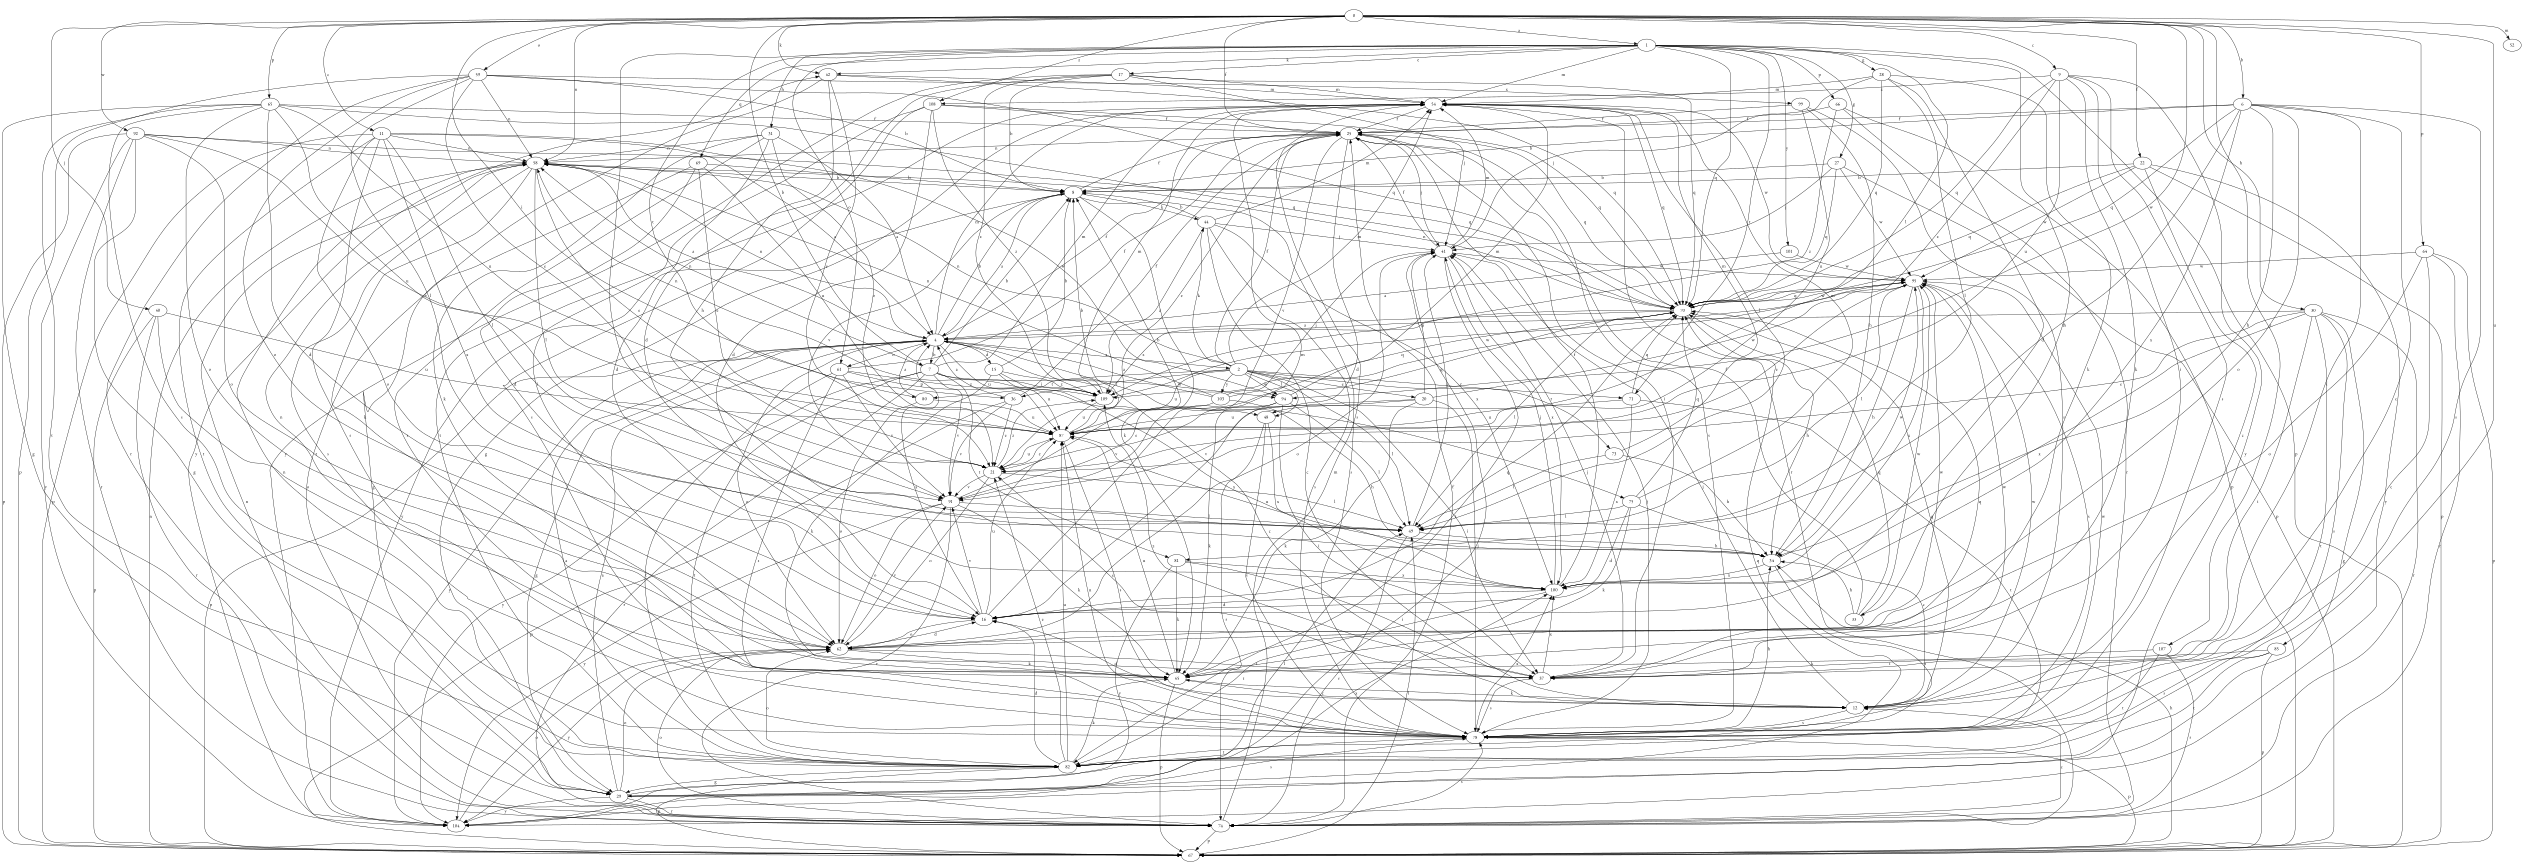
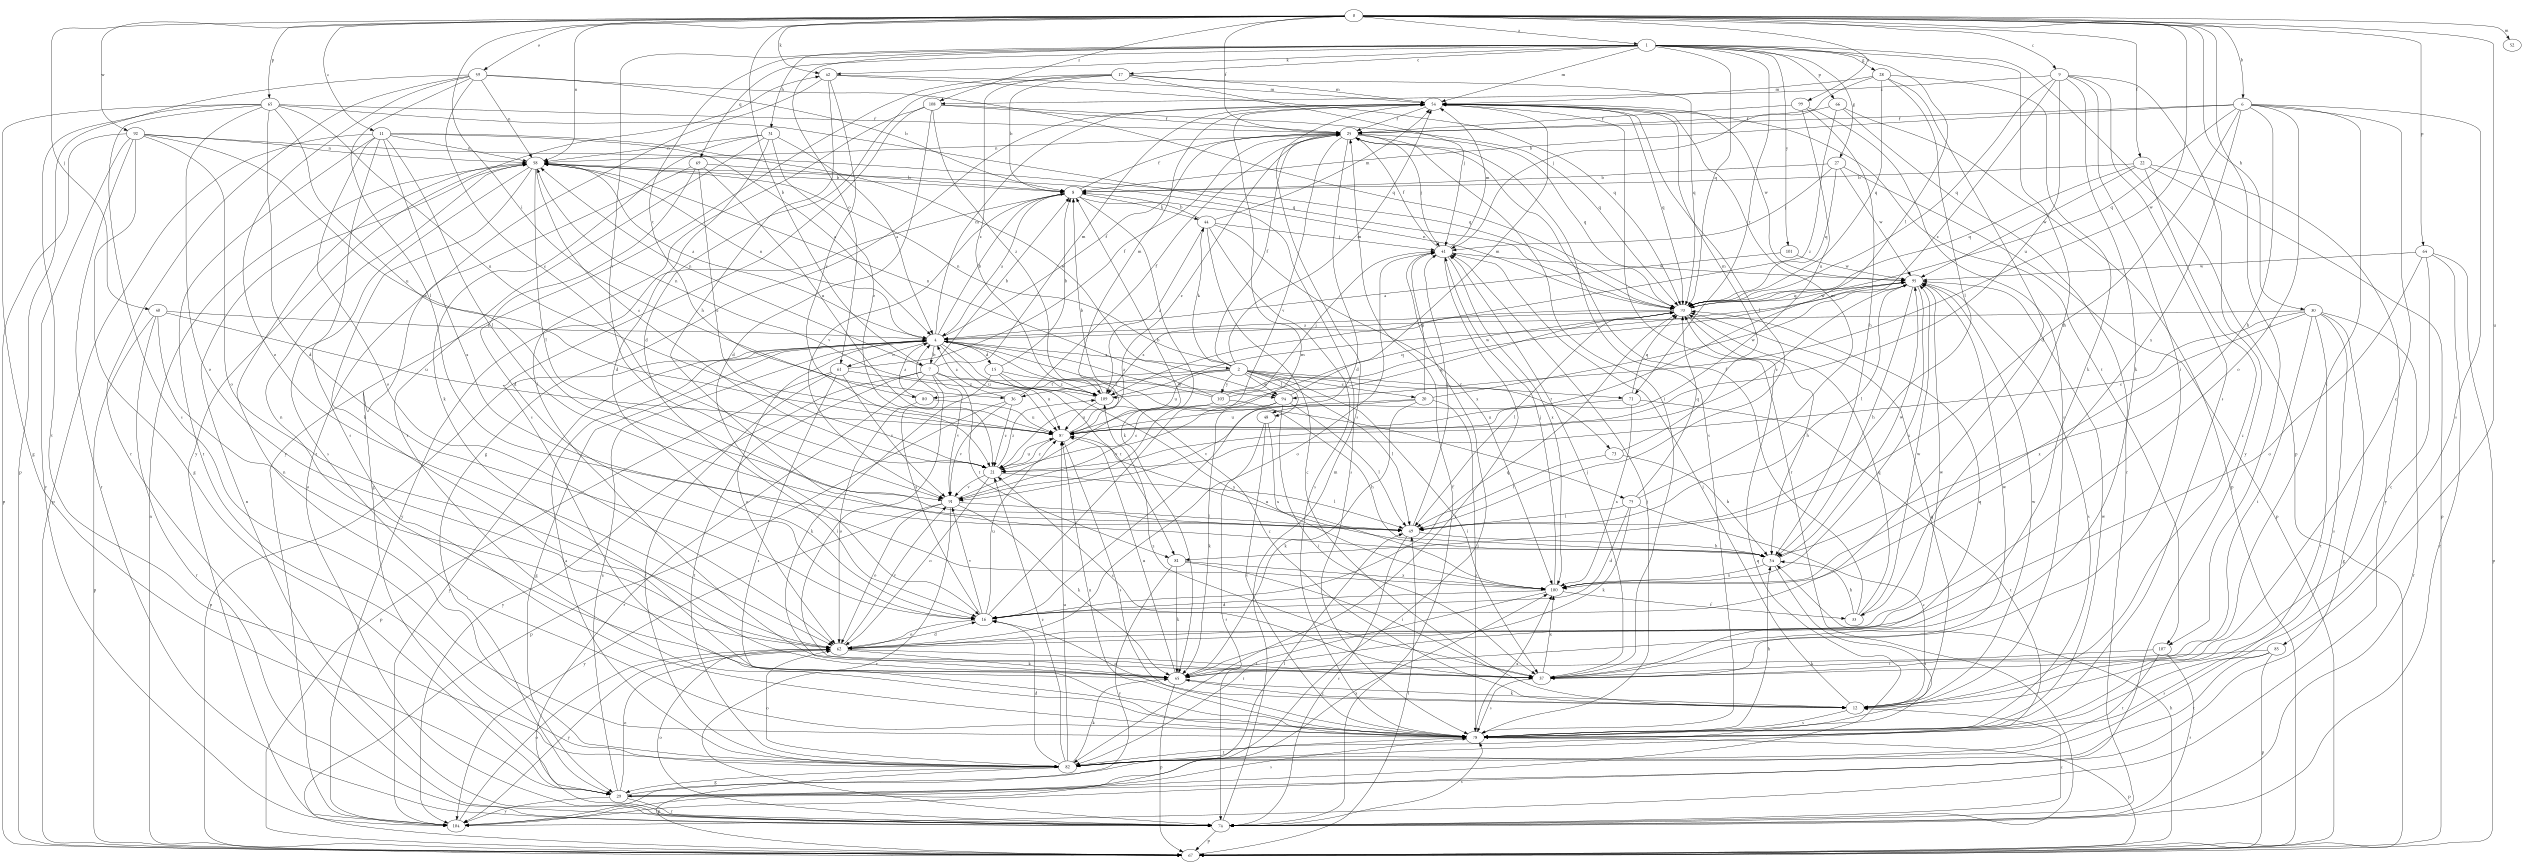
(1203, 84) -> (1653, 24)
(522, 325) -> (1908, 216)
none -> (526, 329)
(1565, 348) -> (1695, 606)
(1023, 383) -> (1077, 661)
(1061, 395) -> (338, 837)
none -> (1082, 418)
